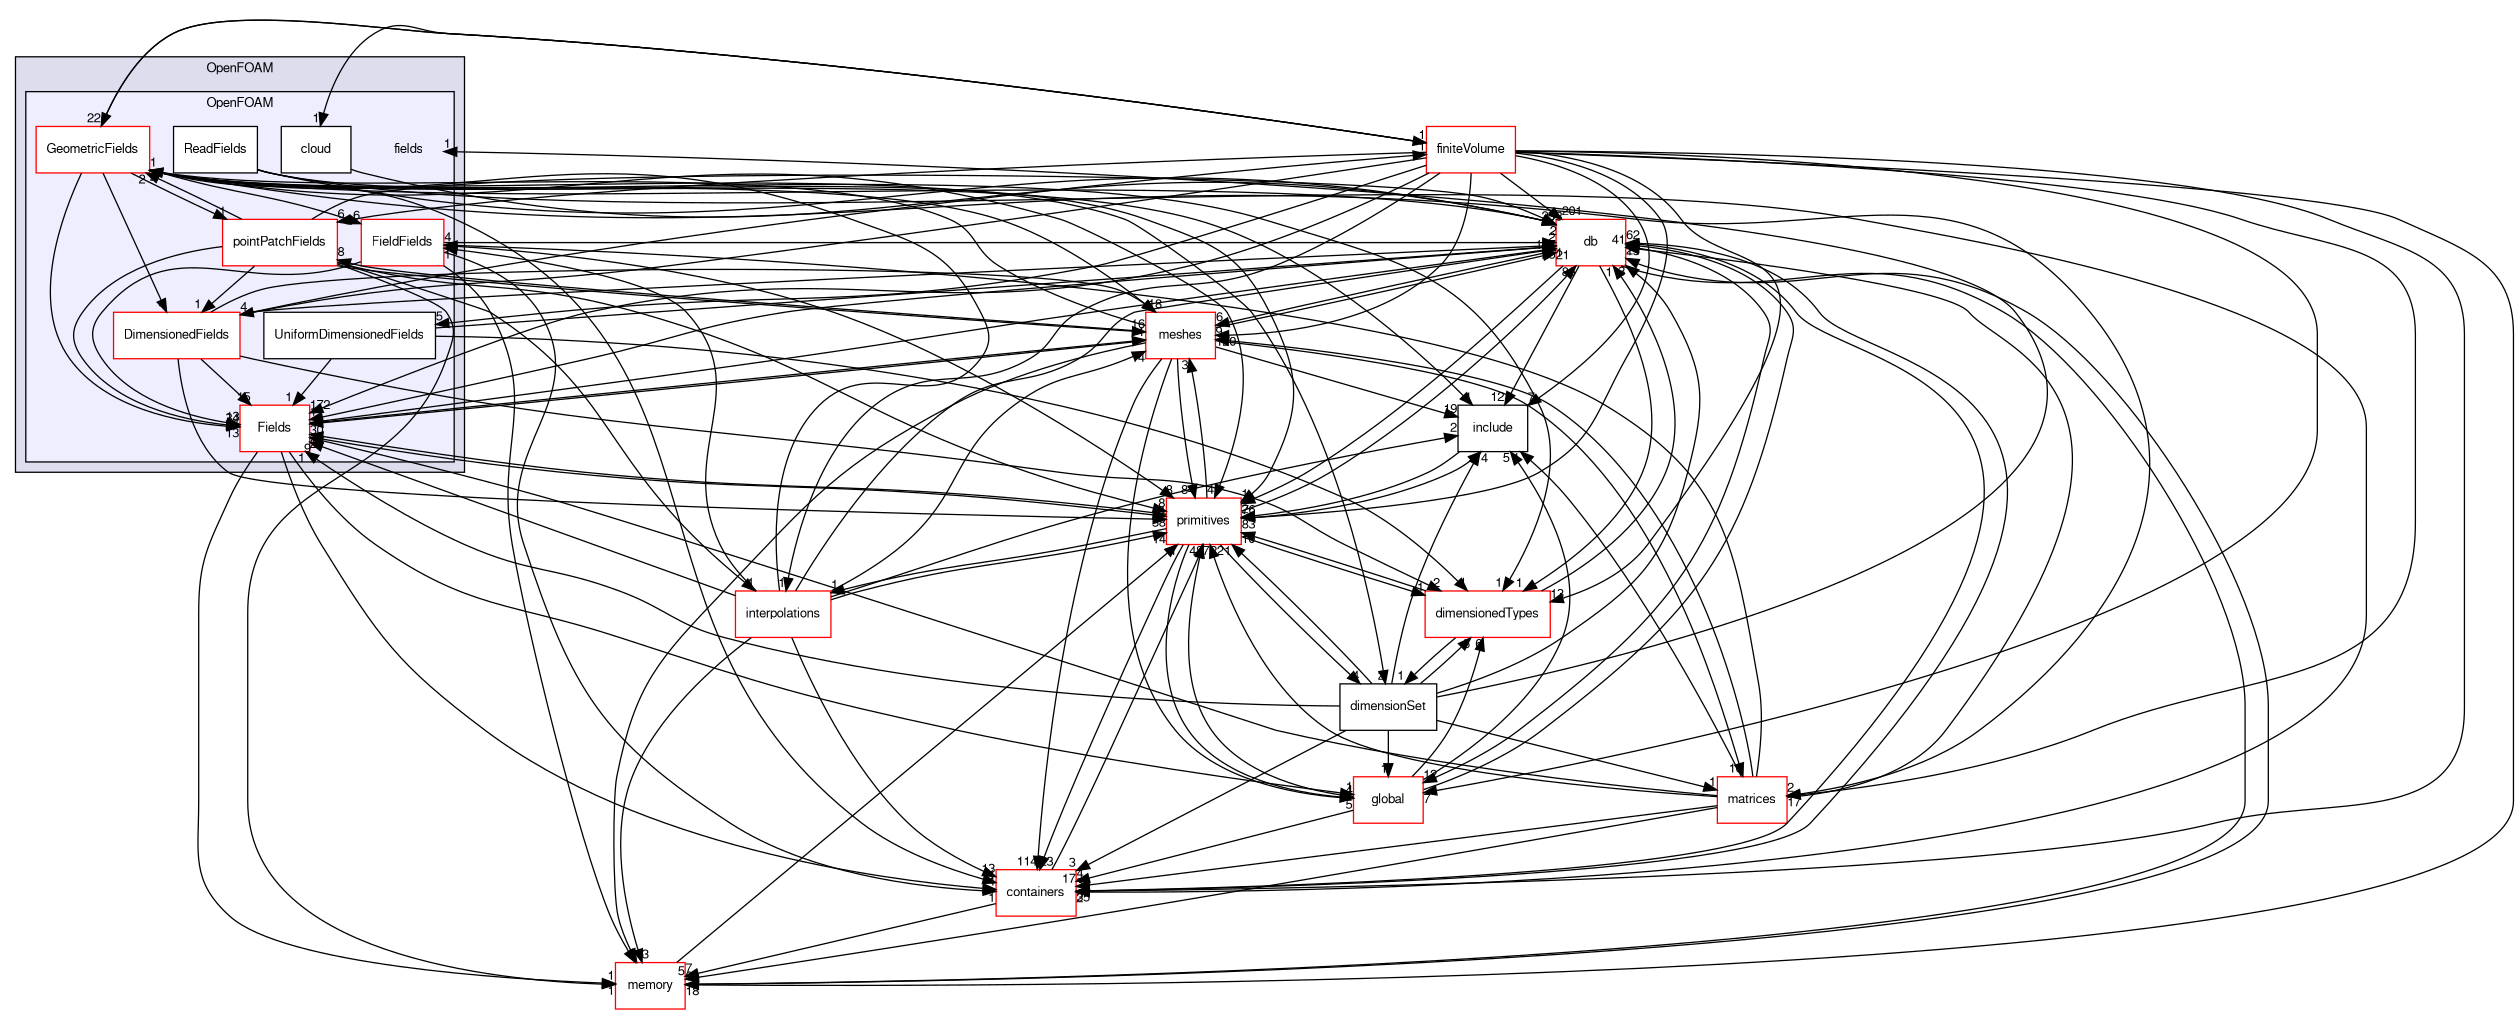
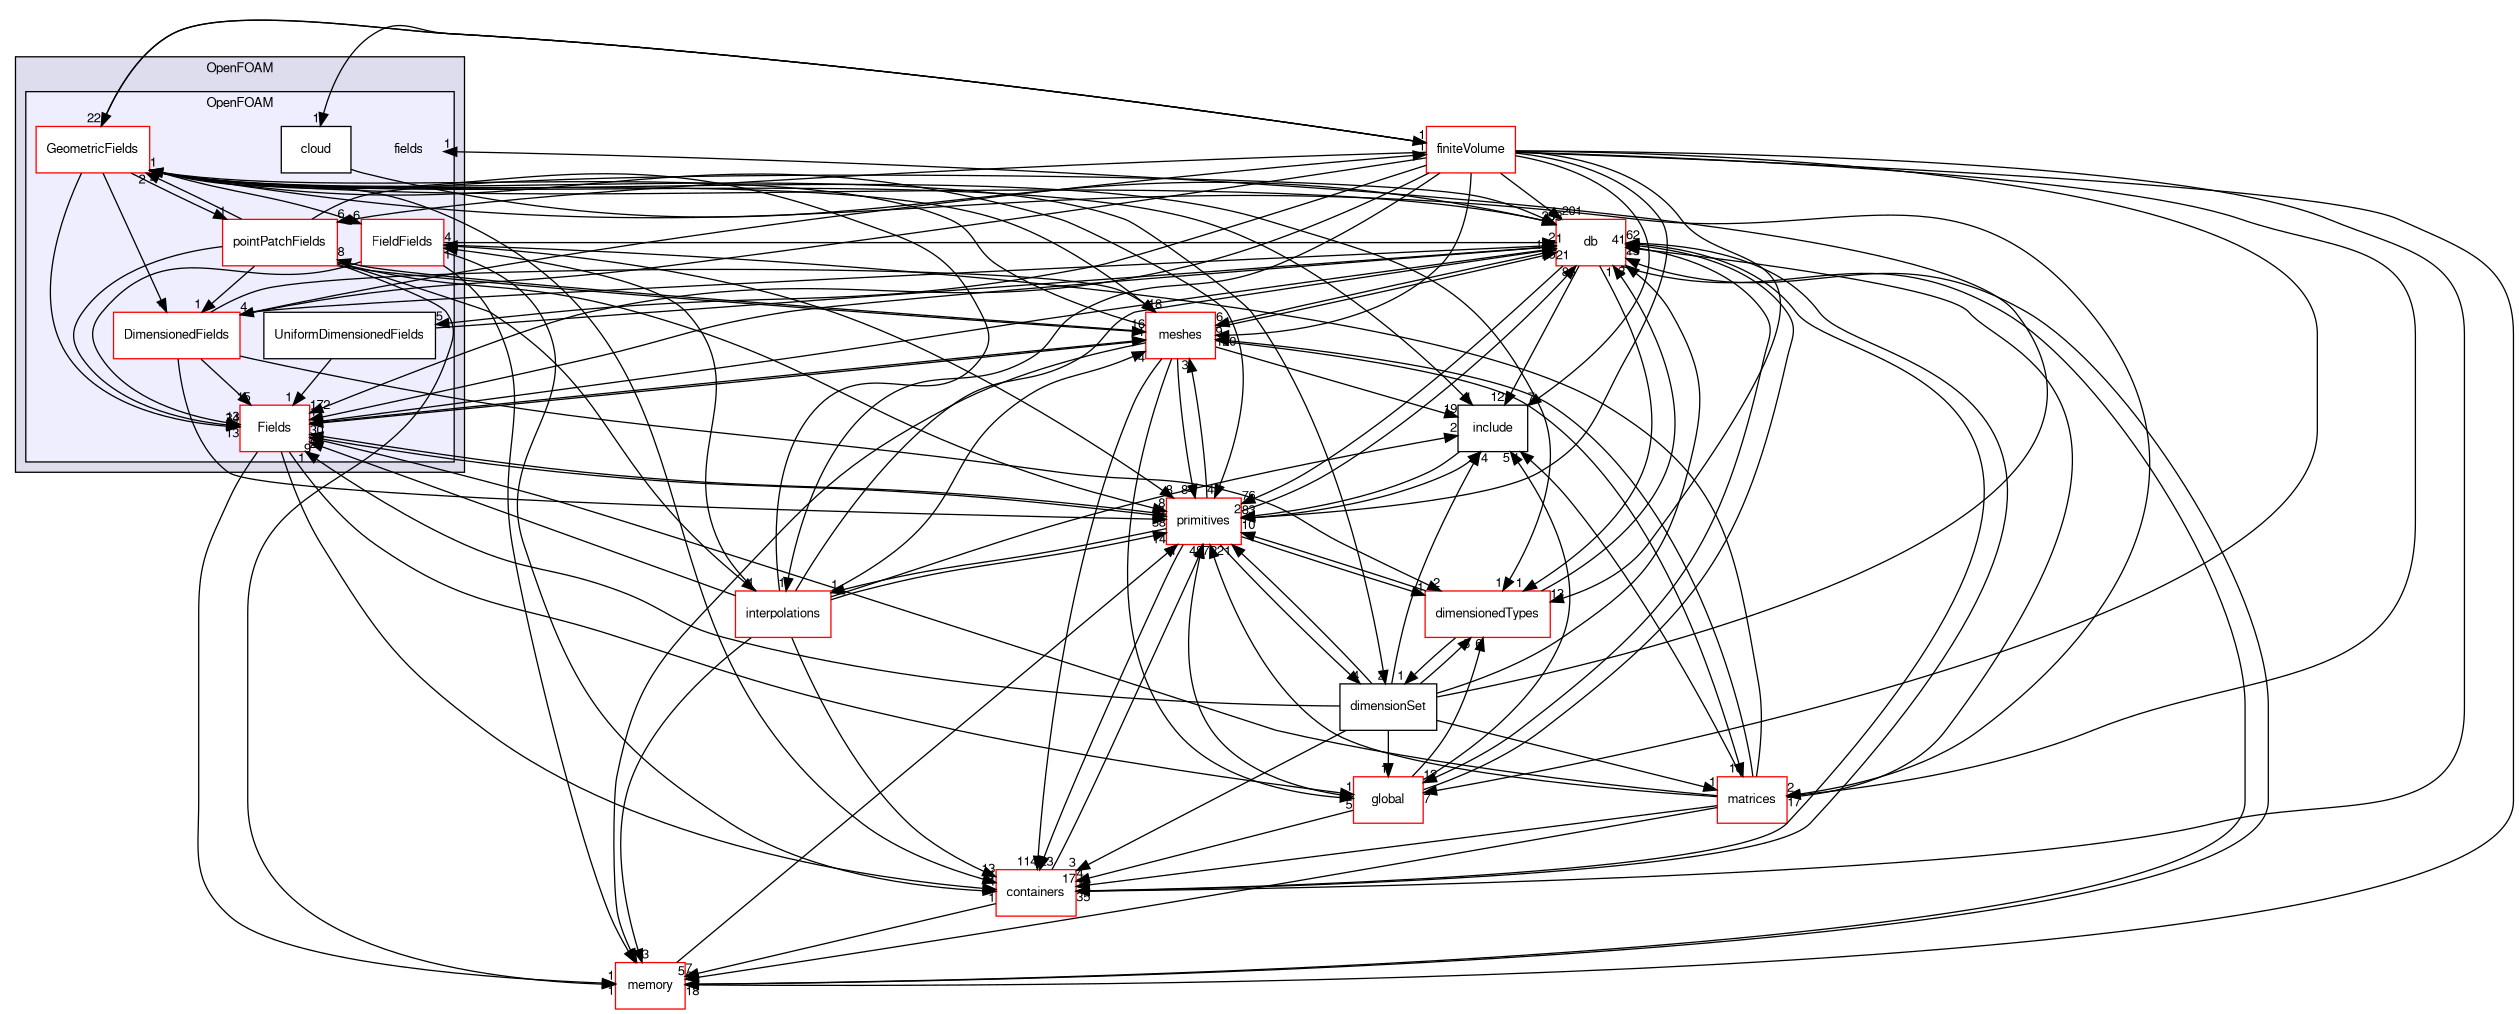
(215, 150) -> none
(968, 387) -> none
(1183, 720) -> none
